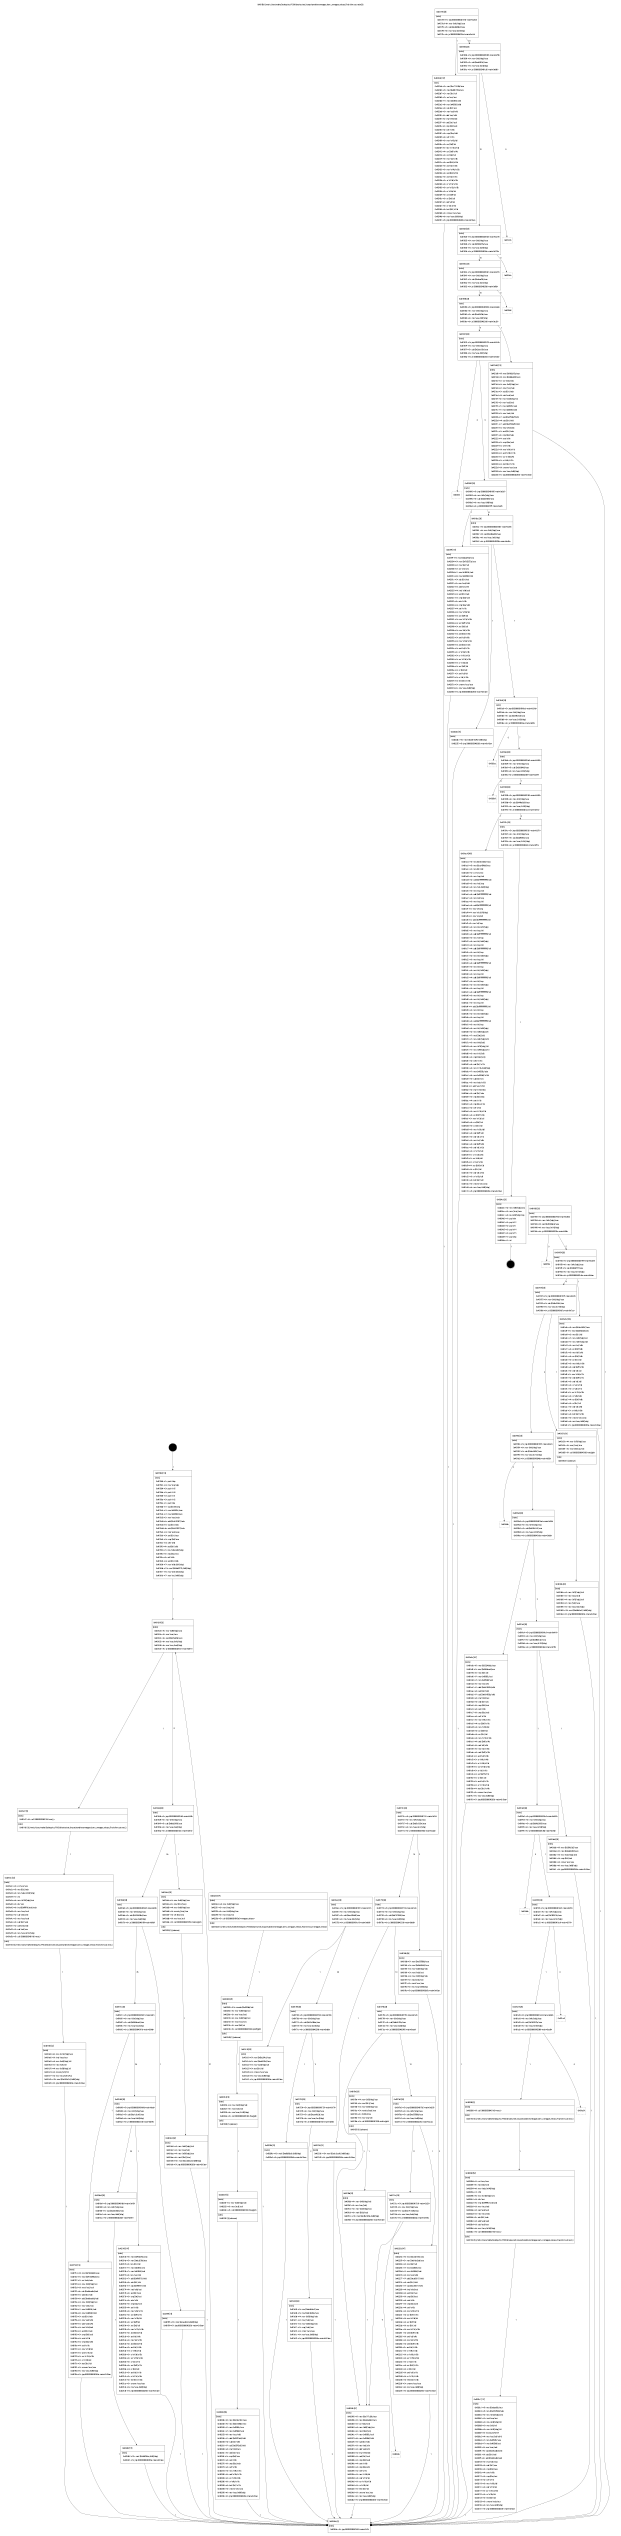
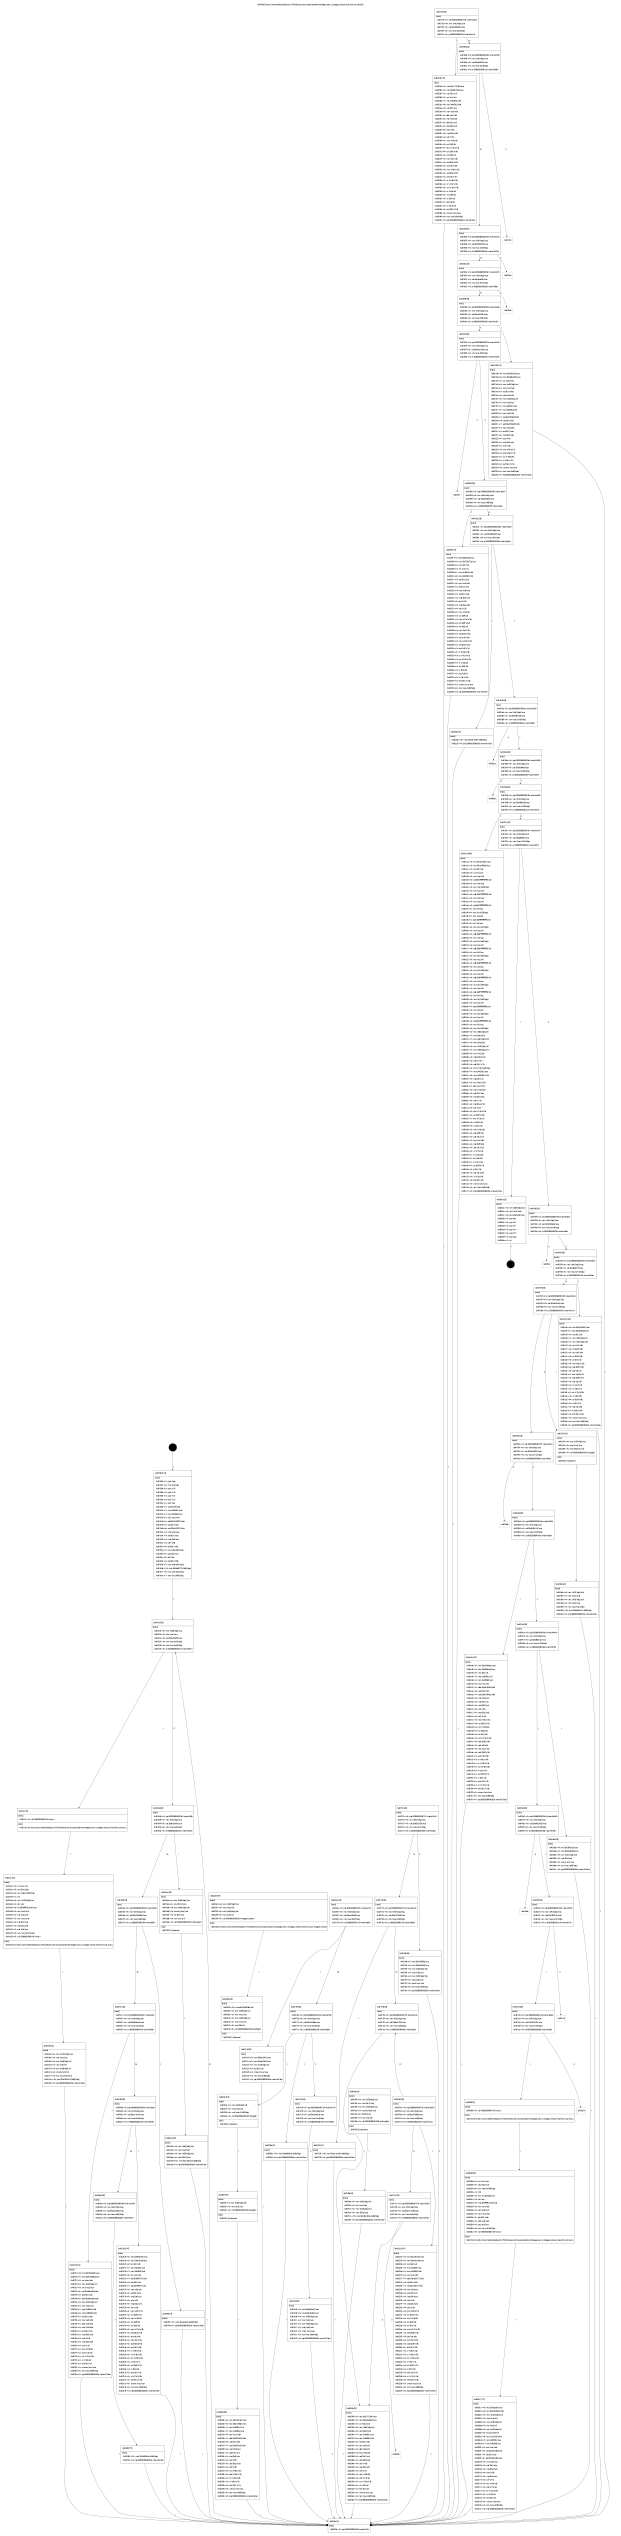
none -> (535, 1026)
(405, 2064) -> (395, 2066)
(237, 2067) -> (286, 2074)
(365, 2314) -> (345, 2370)
